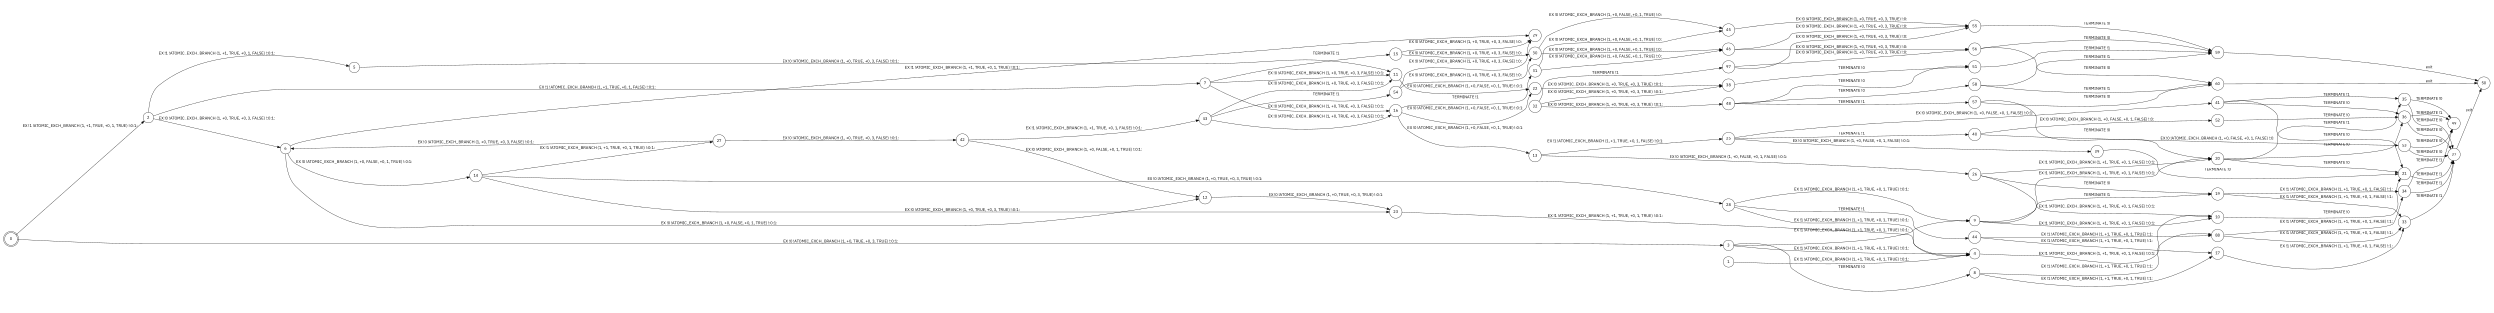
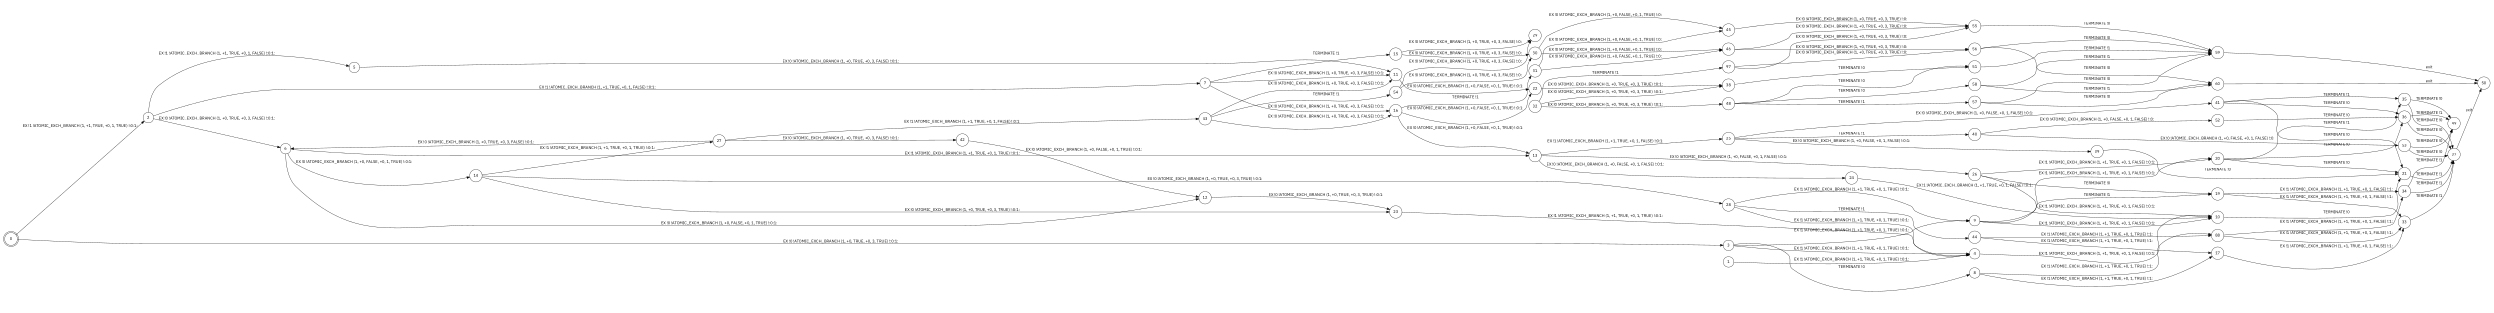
(907, 78) -> (908, 156)
(1083, 136) -> (960, 126)
(2080, 140) -> (2096, 83)
none -> (1852, 178)
